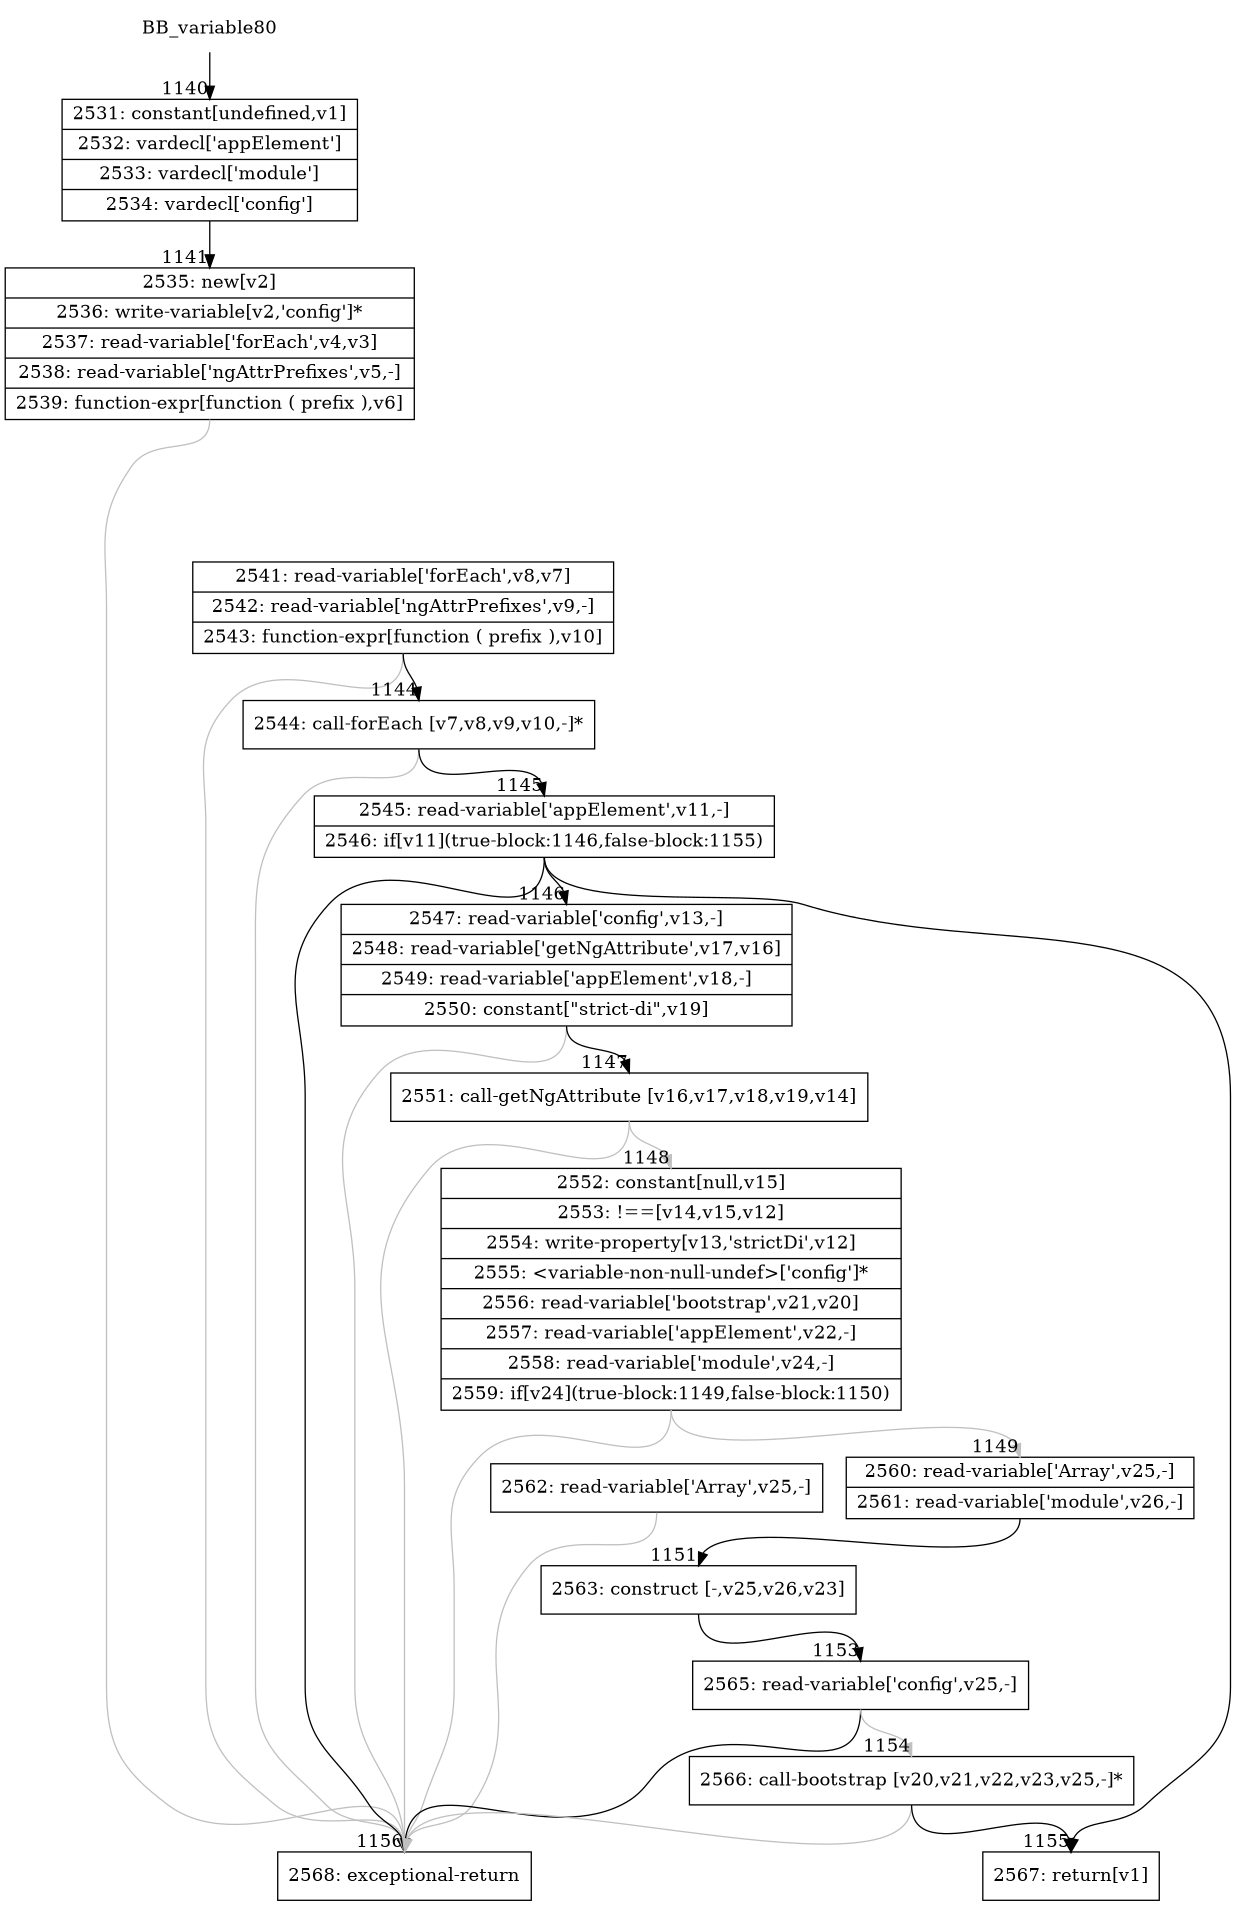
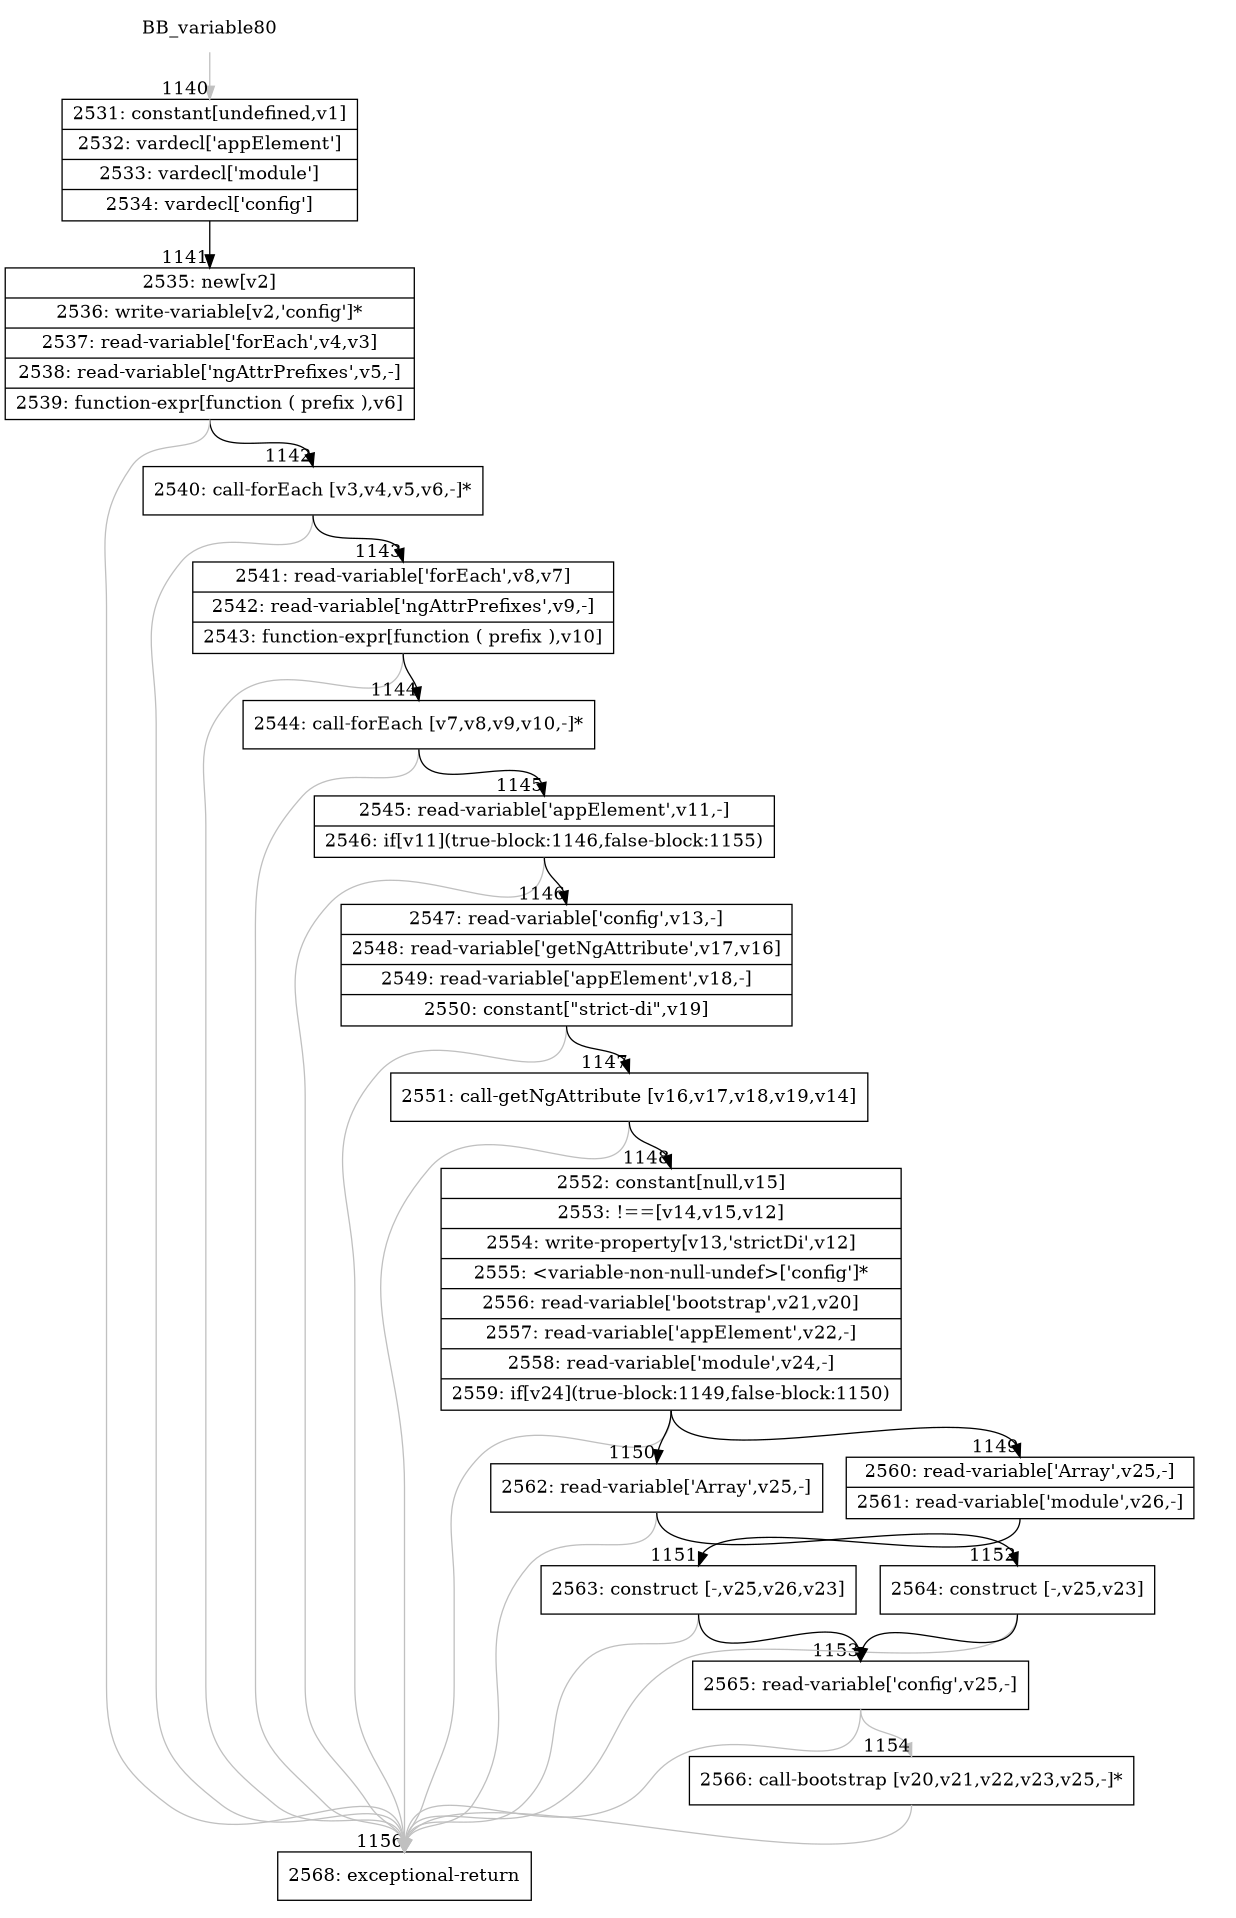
(210, 69) -> (210, 69)
none -> (313, 491)
(644, 1142) -> (644, 1142)
(305, 1260) -> (305, 1260)
none -> (667, 1431)
(839, 1434) -> (839, 1434)
none -> (1017, 1590)
none -> (554, 1729)
(642, 1790) -> (642, 1790)
(1071, 1876) -> none
